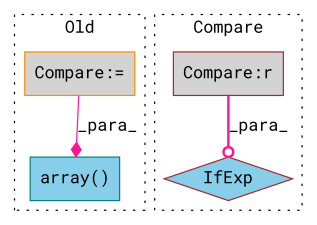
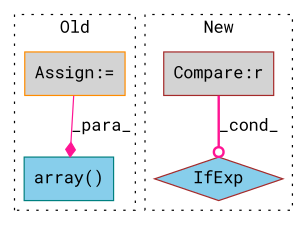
(228, 28) -> (219, 28)
(80, 74) -> (75, 74)
(259, 126) -> (249, 126)
